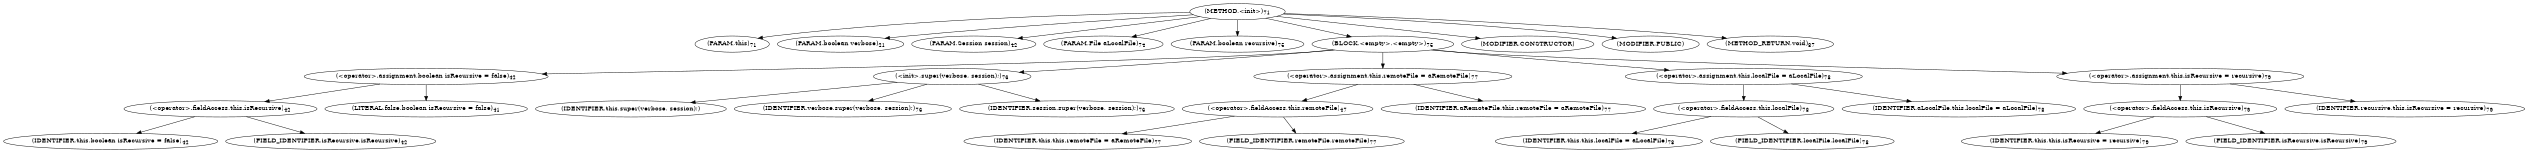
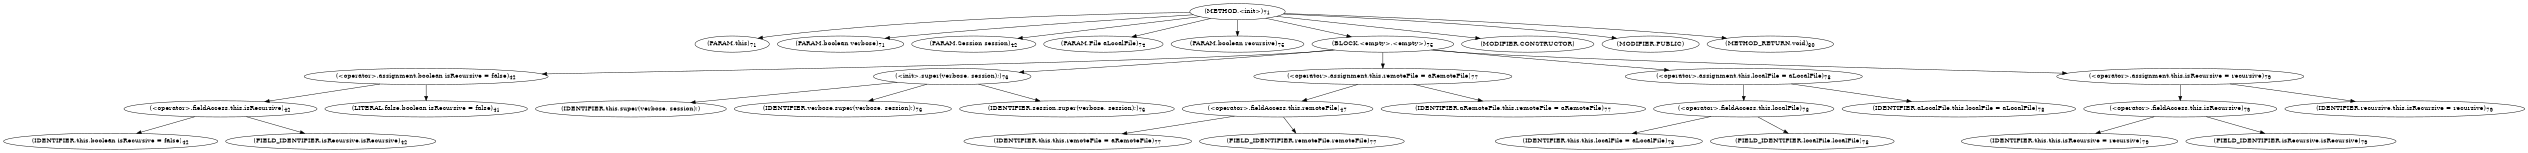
(882, 43) -> (882, 43)
(1812, 43) -> (1812, 43)
